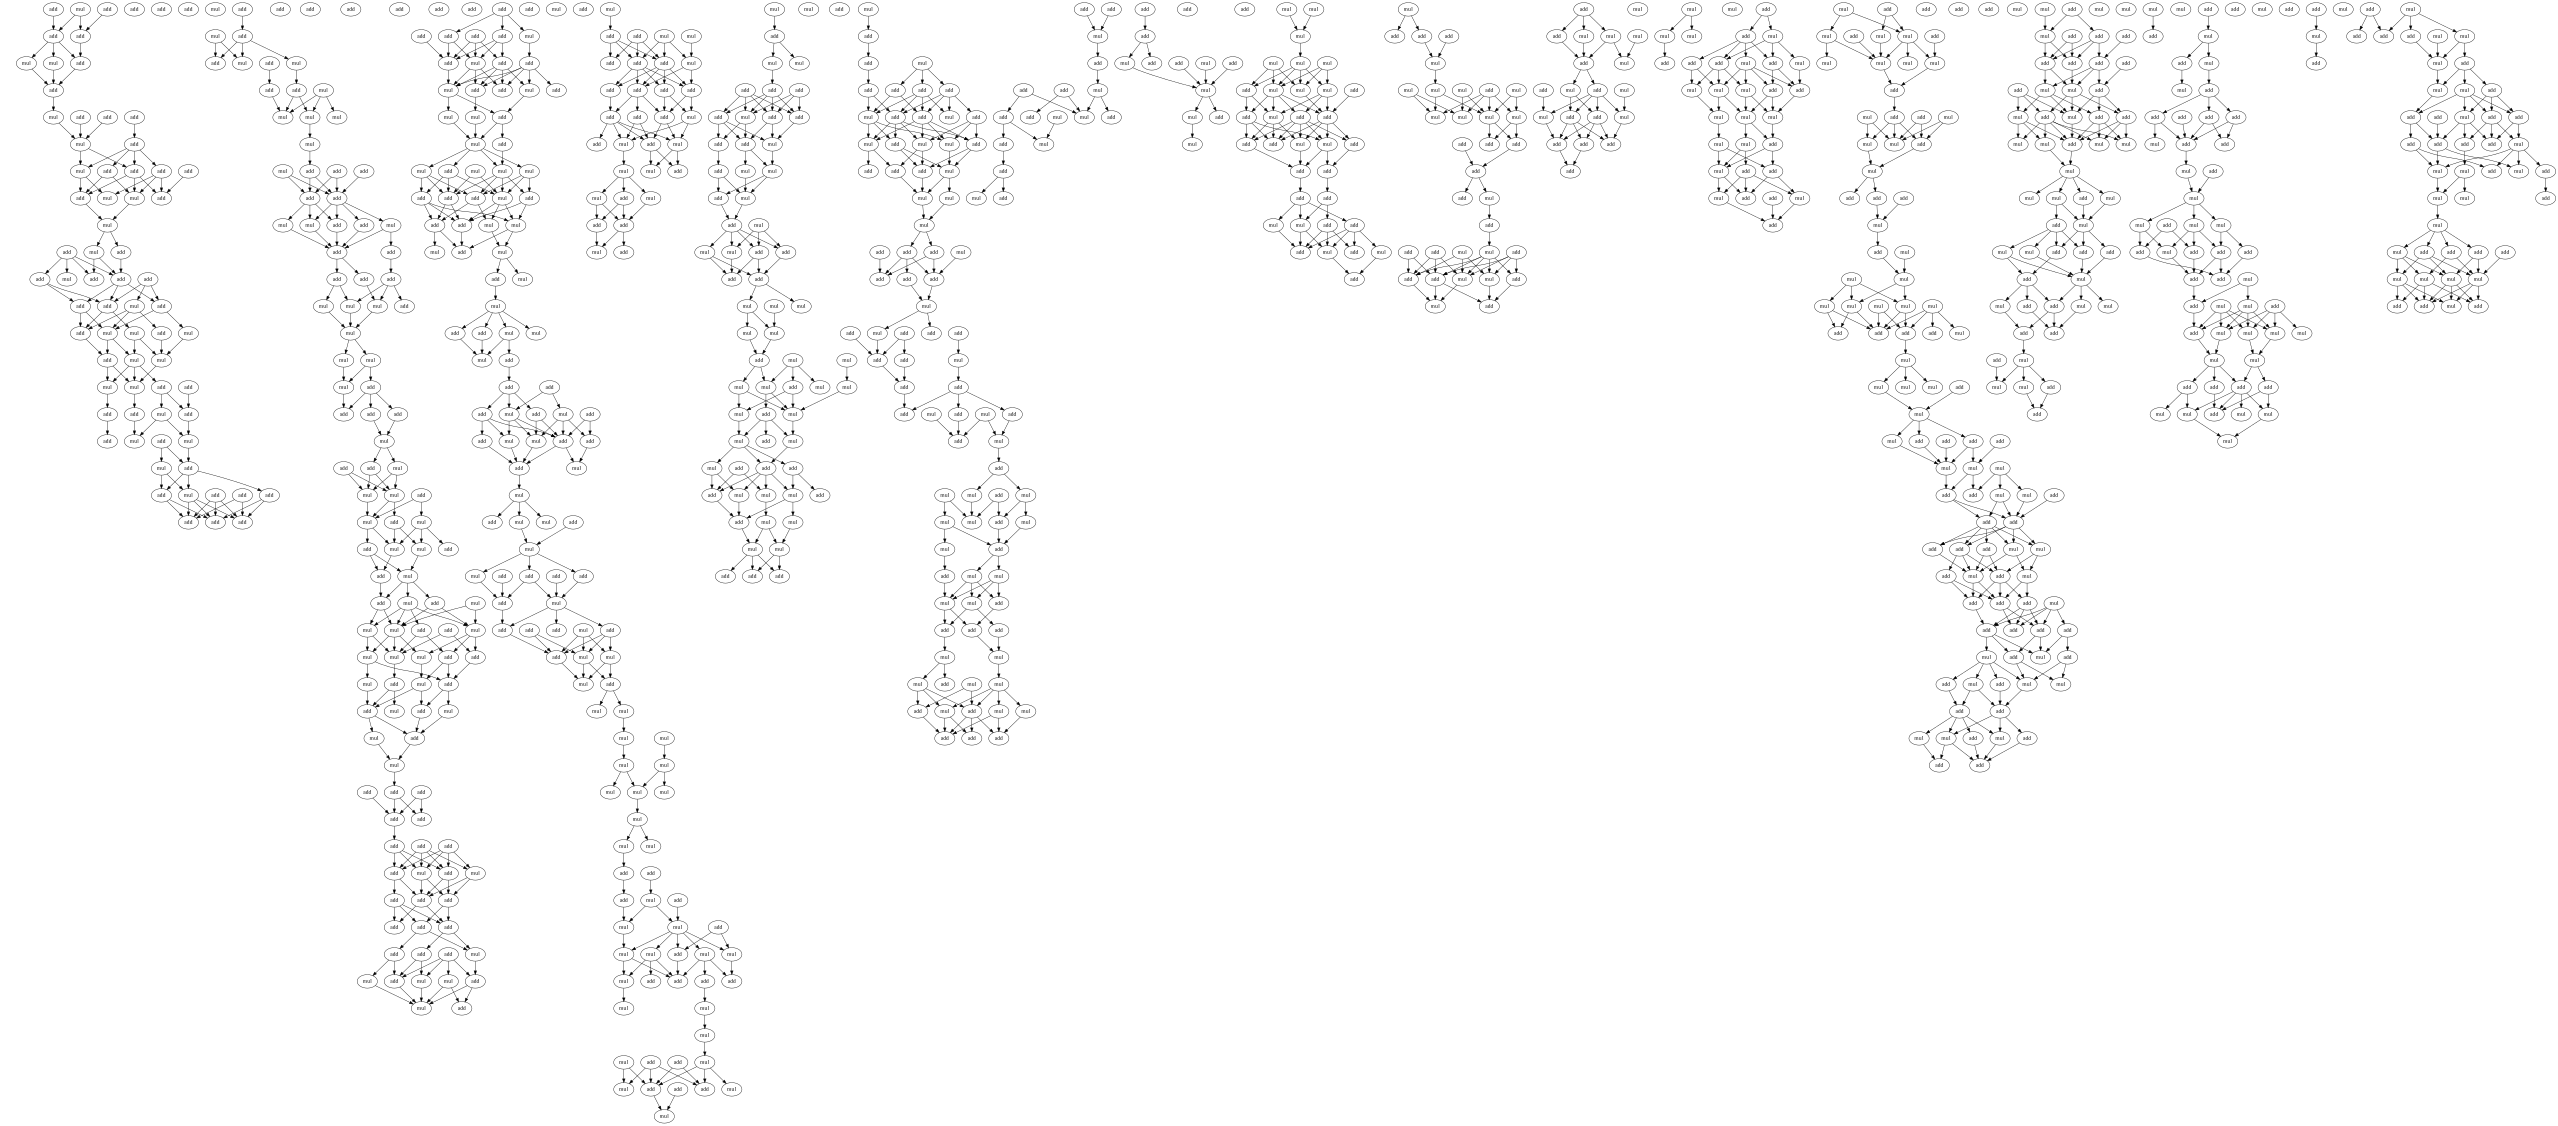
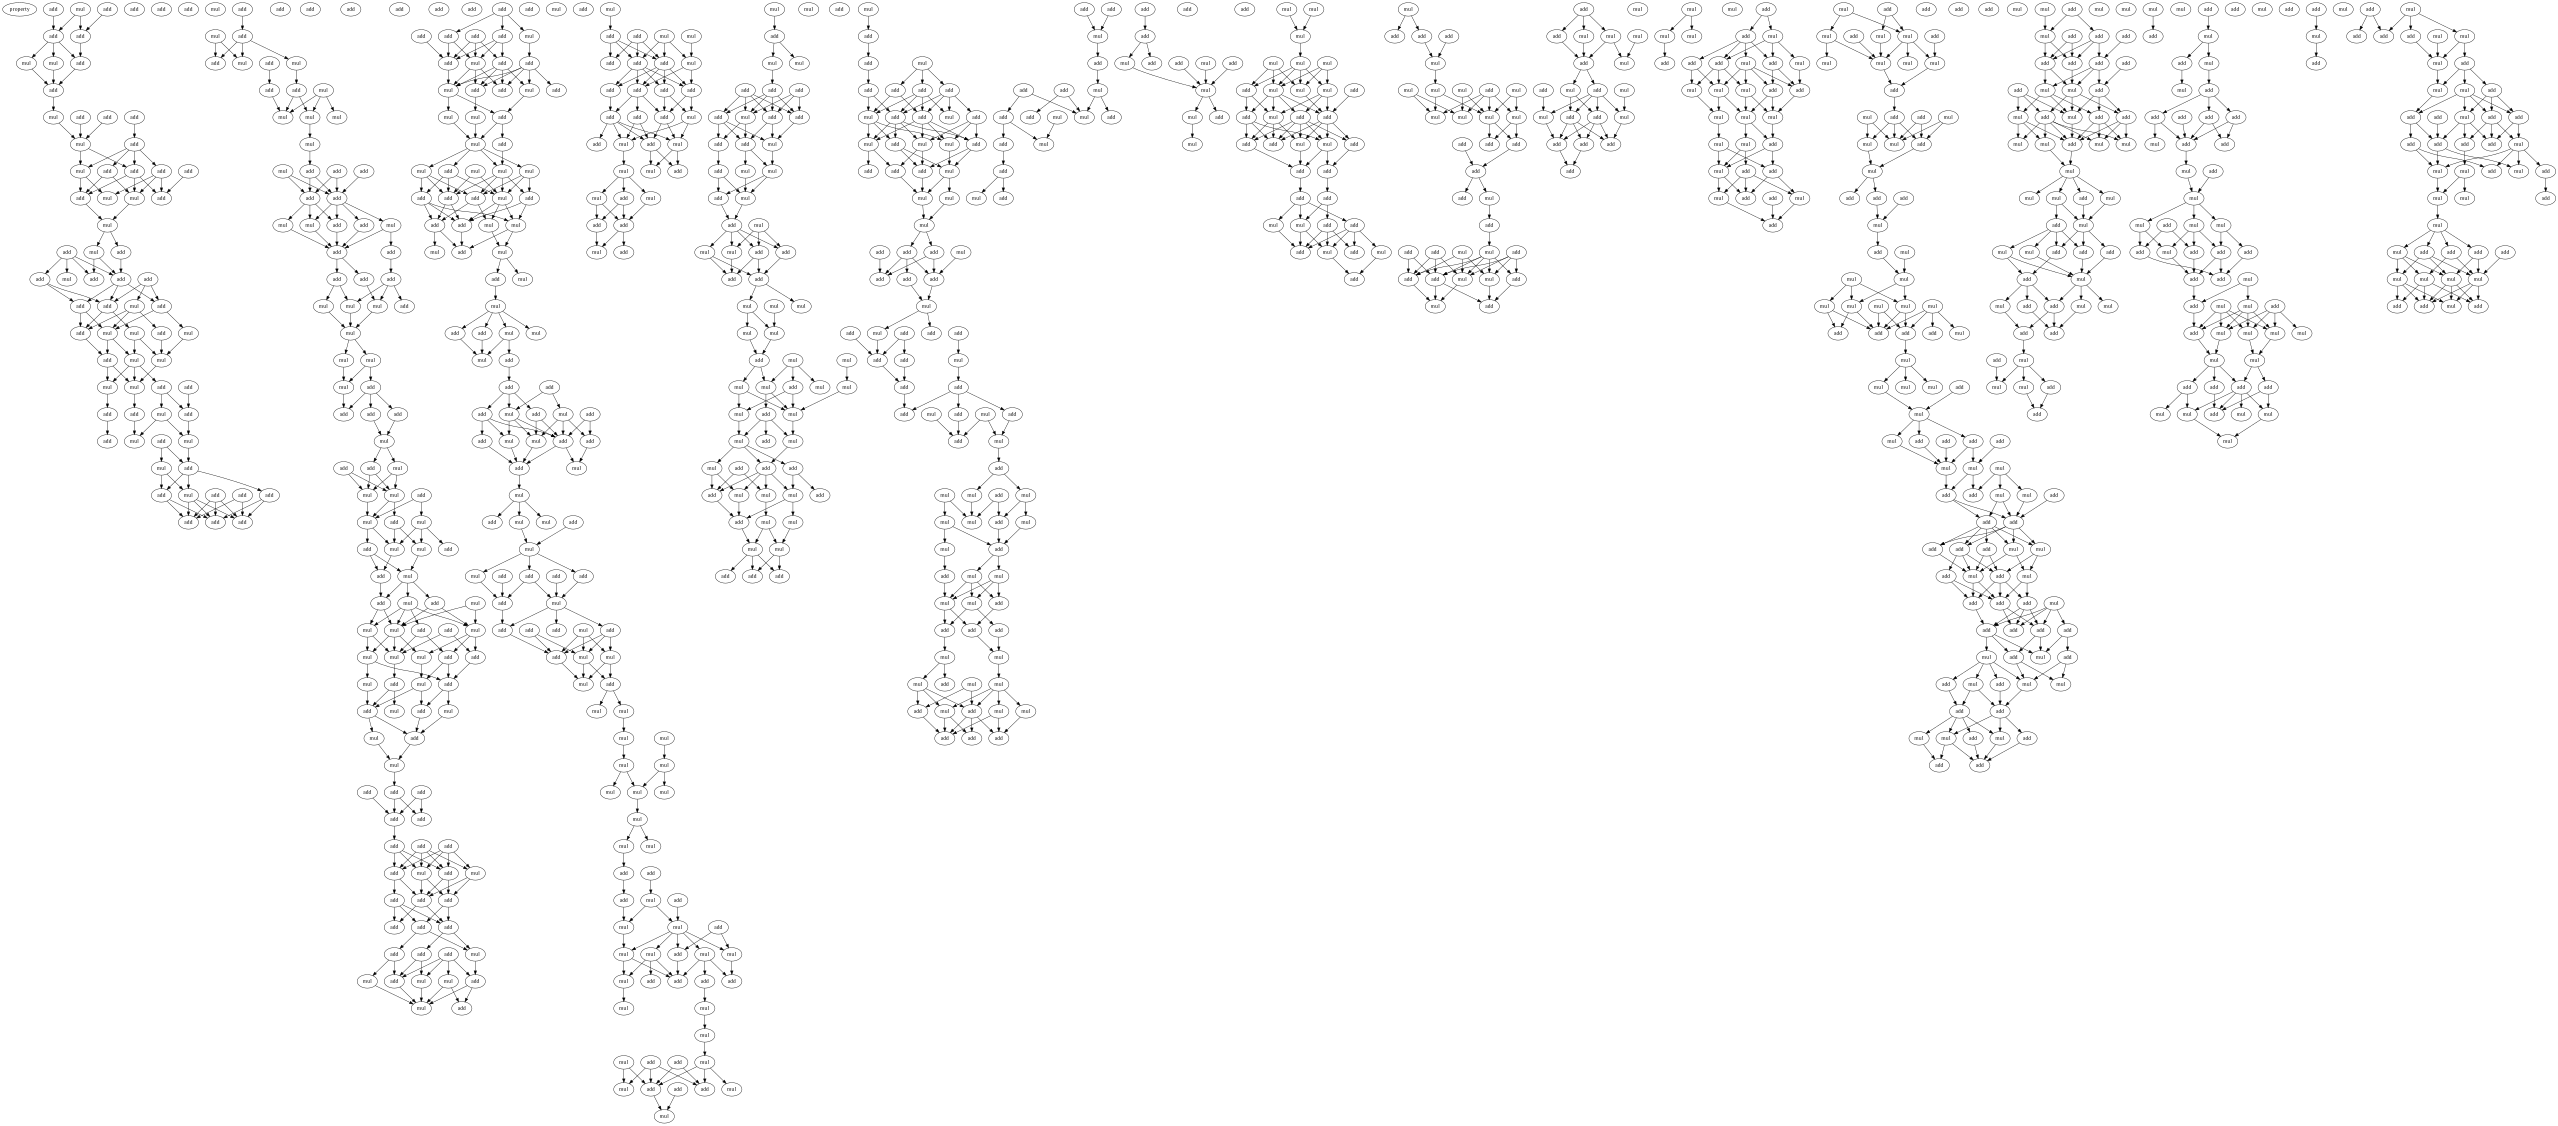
none -> (20, 9)
